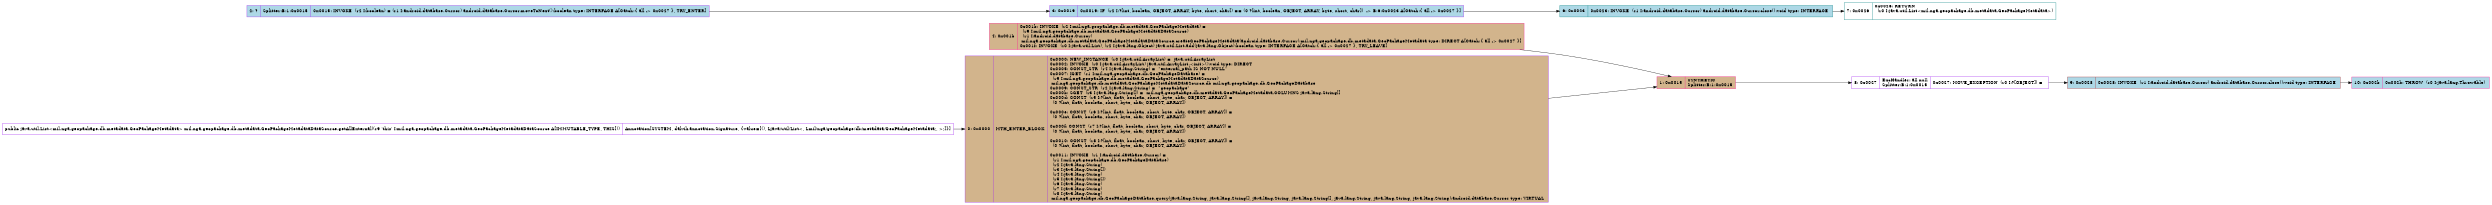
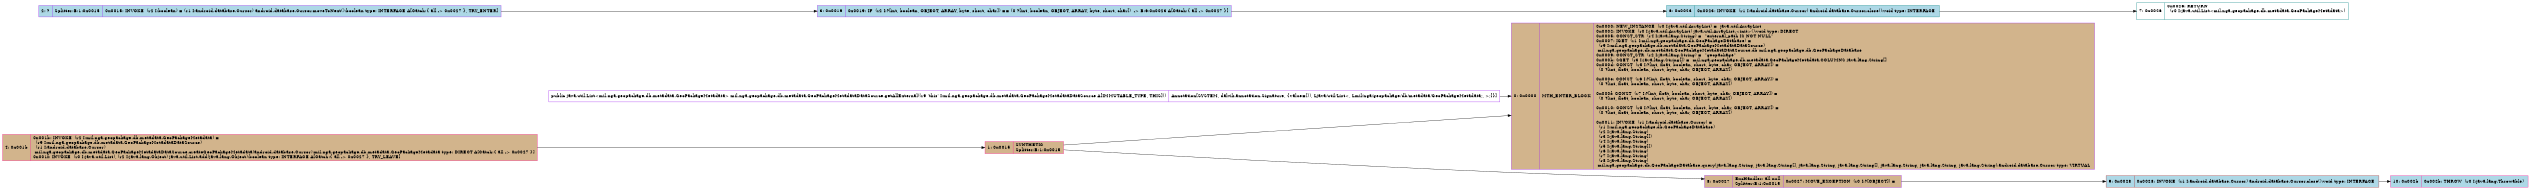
(1950, 83) -> (1803, 181)
(1601, 93) -> (1286, 130)
